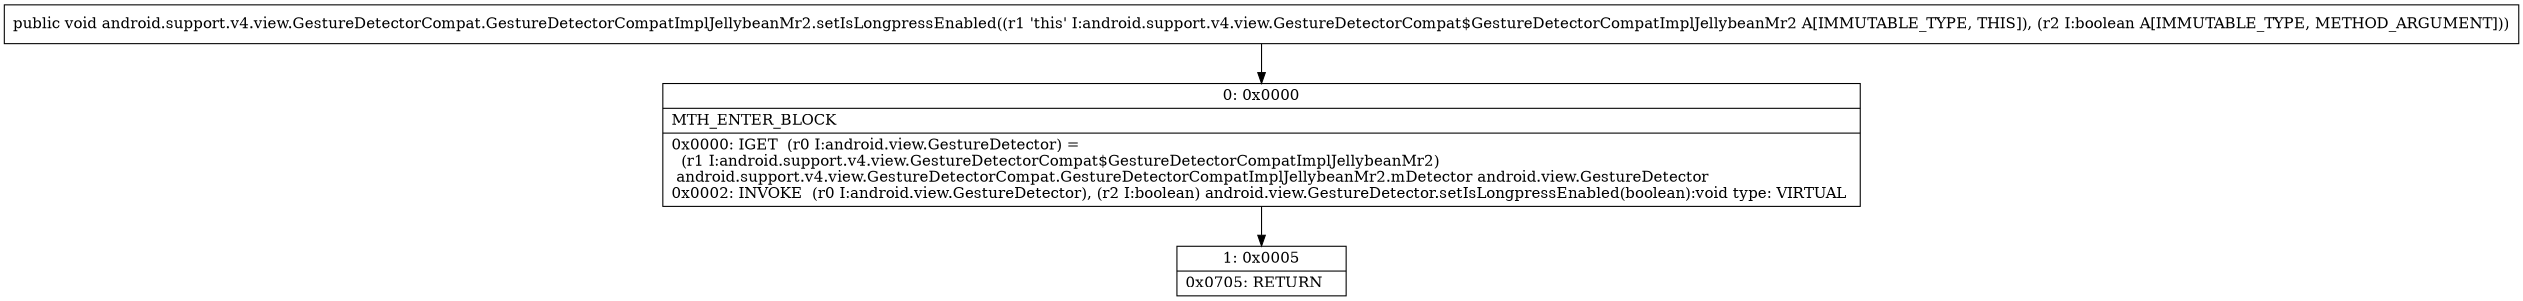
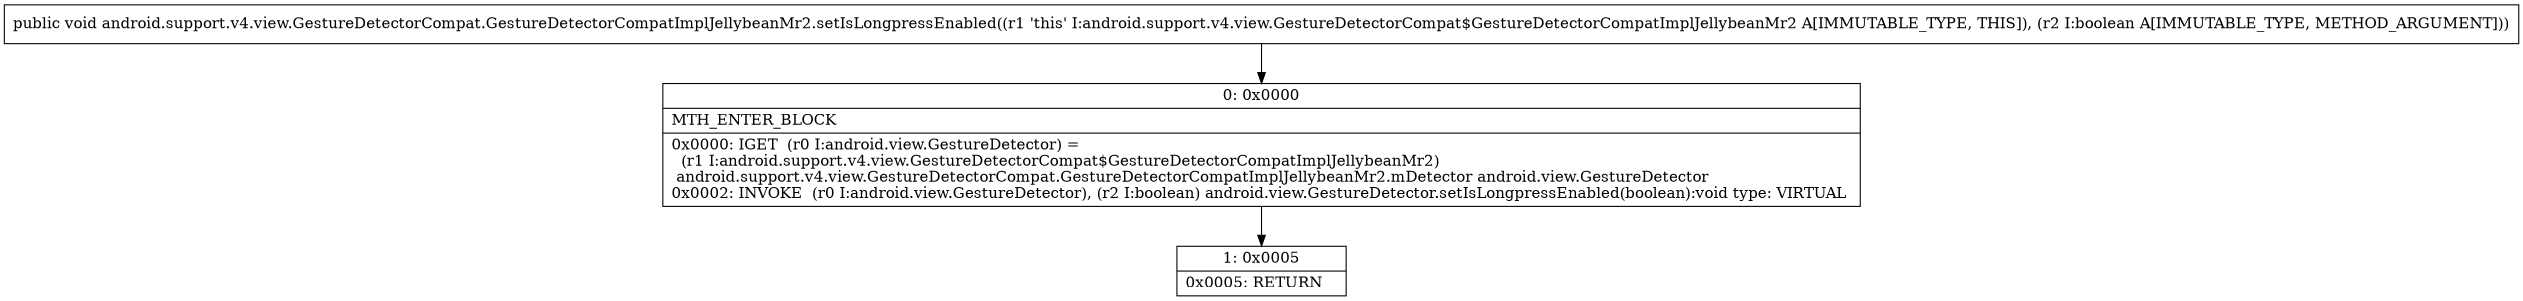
(1262, 283) -> (1262, 283)
